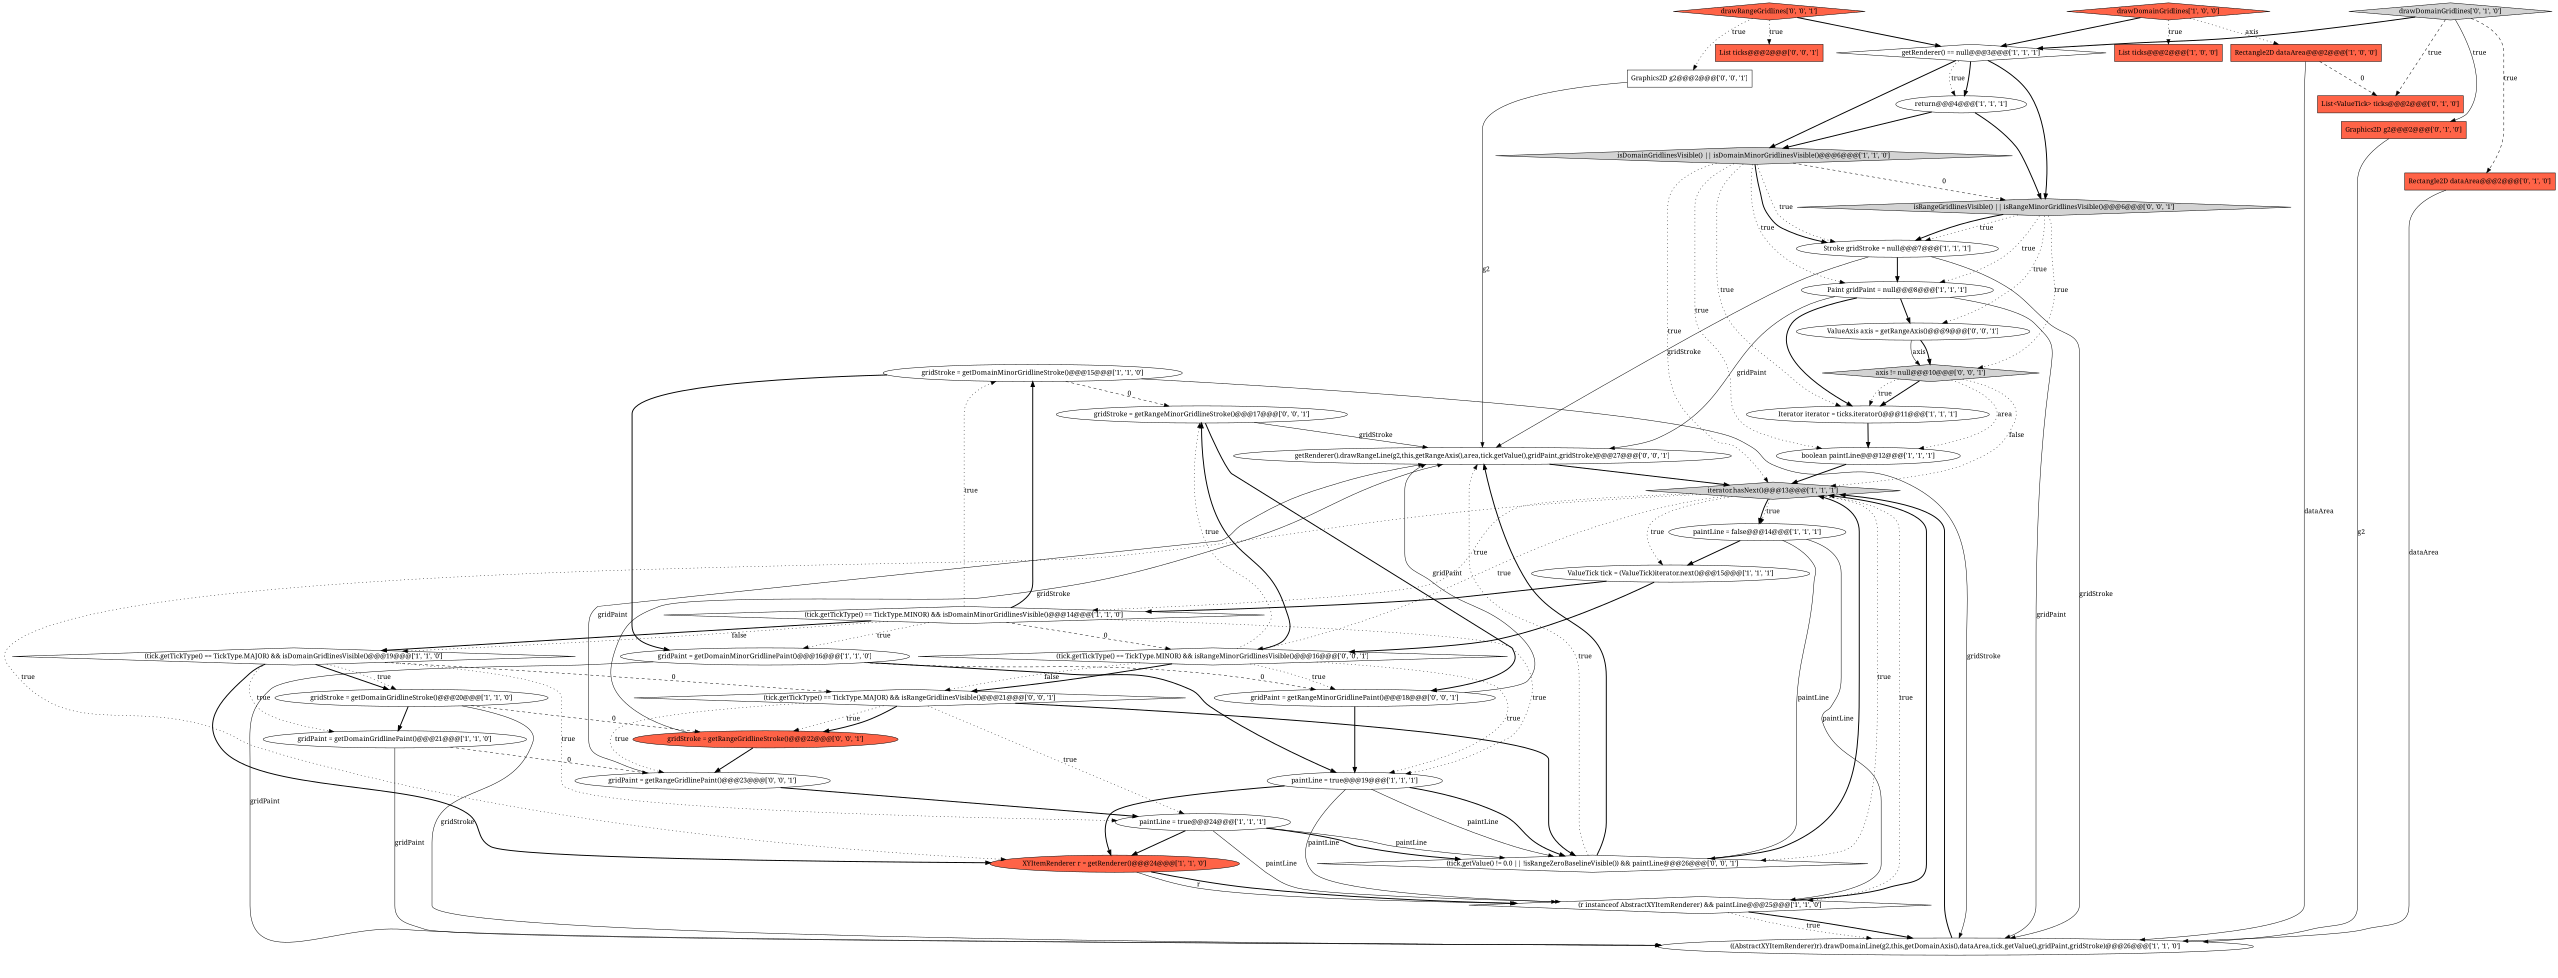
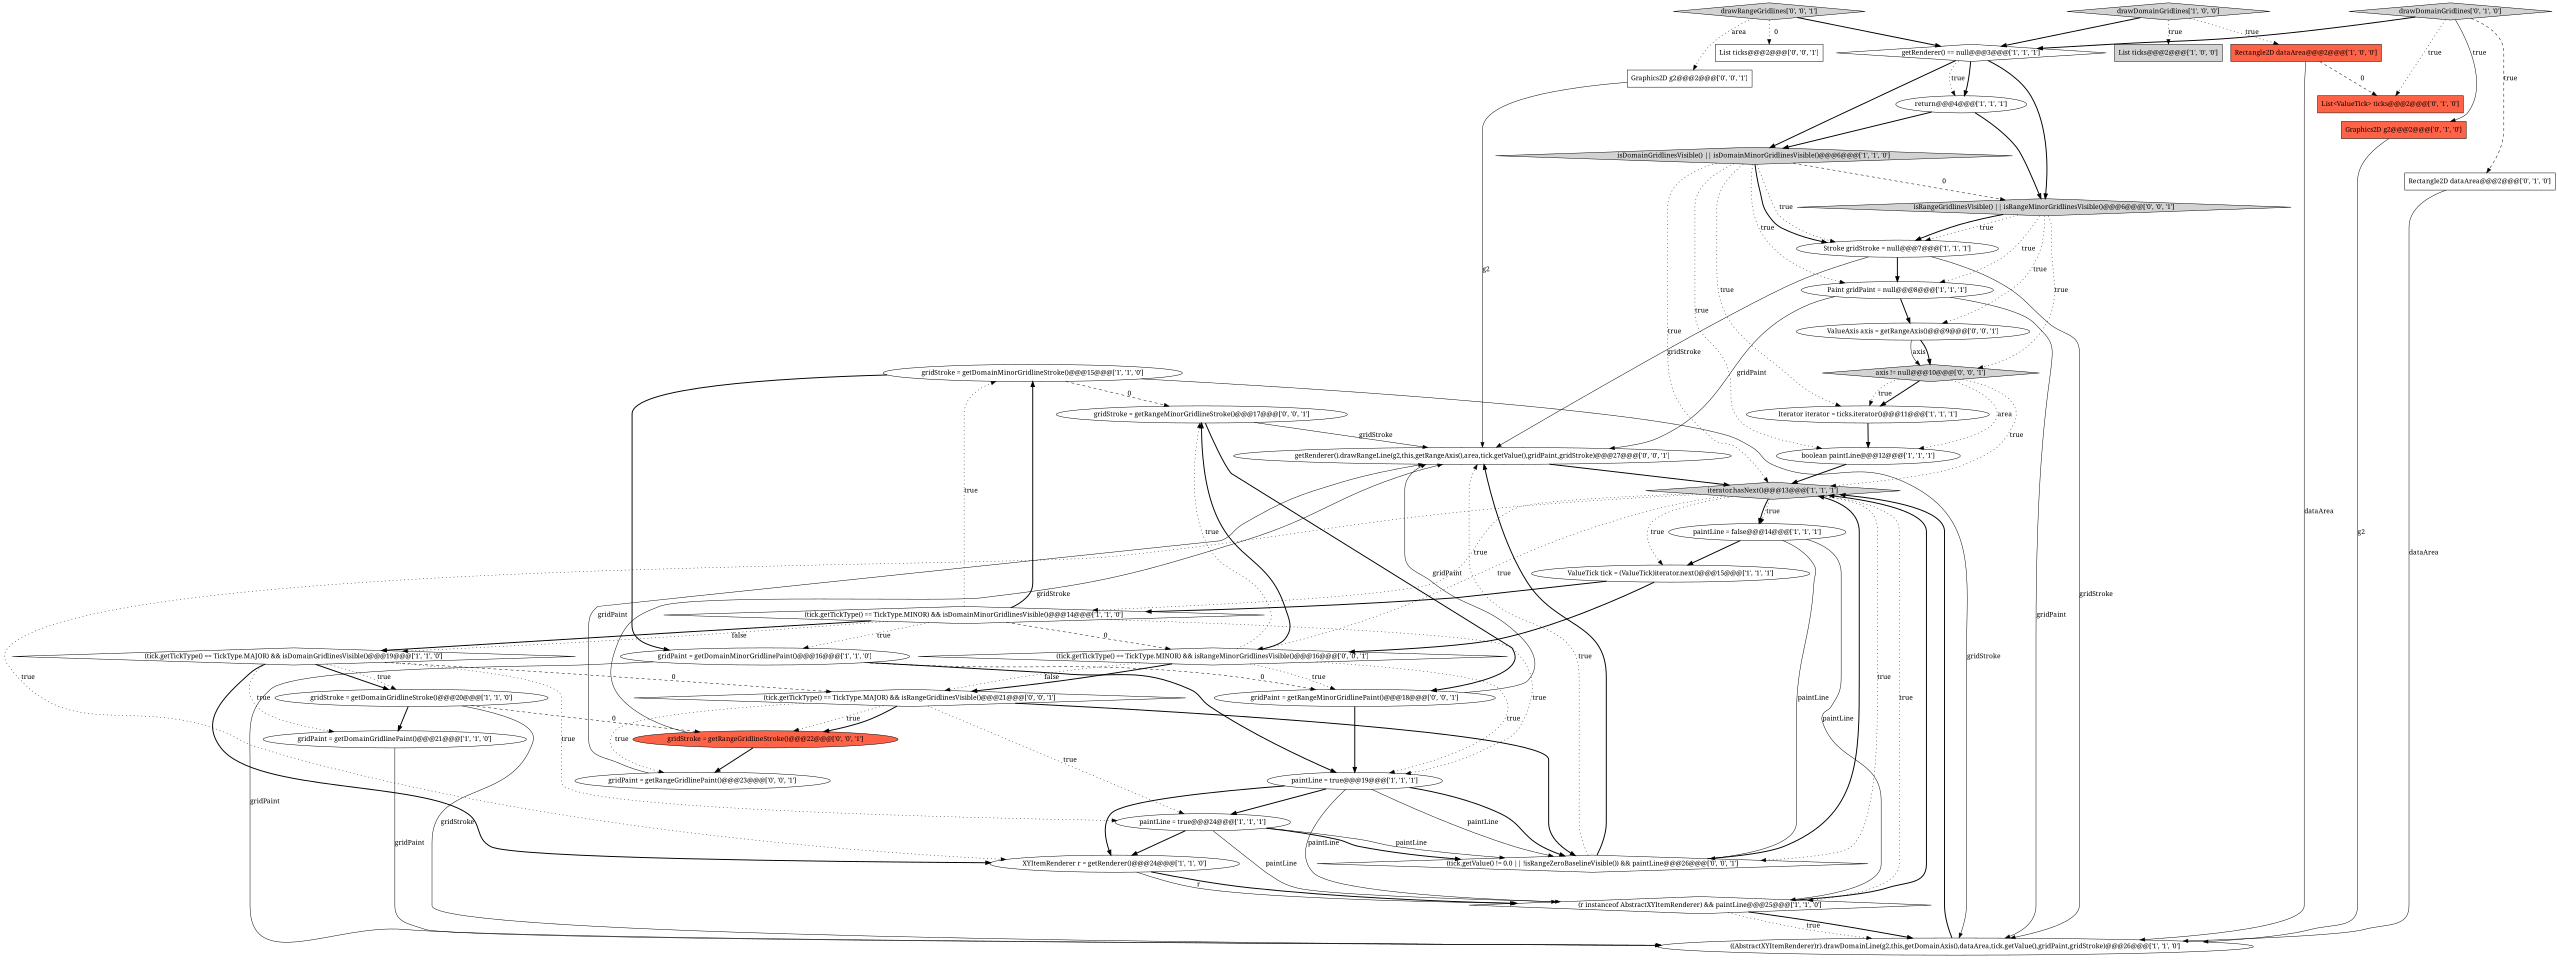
(1769, 11) -> (1769, 11)
(2168, 11) -> (2168, 11)
(1739, 32) -> (1739, 32)
(1776, 32) -> (1776, 32)
(2252, 32) -> (2252, 32)
(1769, 53) -> (1769, 53)
(2168, 53) -> (2168, 53)
(2422, 56) -> (2422, 56)
(2480, 182) -> (2480, 182)
(1787, 341) -> none
(2017, 435) -> (2017, 435)
(546, 760) -> none
(957, 802) -> (1281, 801)
(1115, 864) -> (1115, 864)
